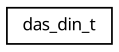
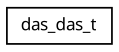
(59, 26) -> (59, 26)
